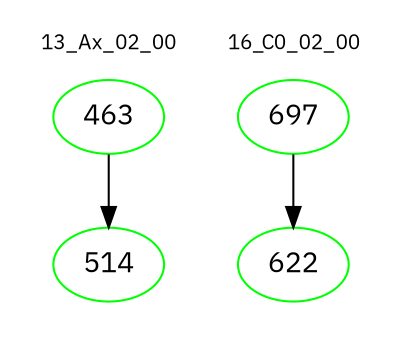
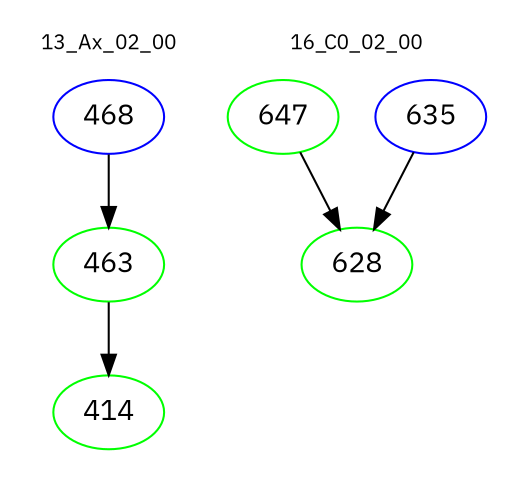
none -> (109, 117)
(293, 117) -> (283, 117)
none -> (431, 117)
(109, 265) -> (109, 412)
(293, 265) -> (357, 265)
